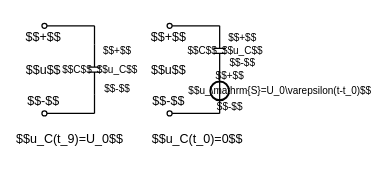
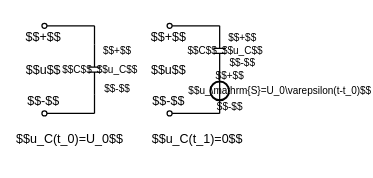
(70, 138) -> (70, 138)
(198, 138) -> (198, 138)
